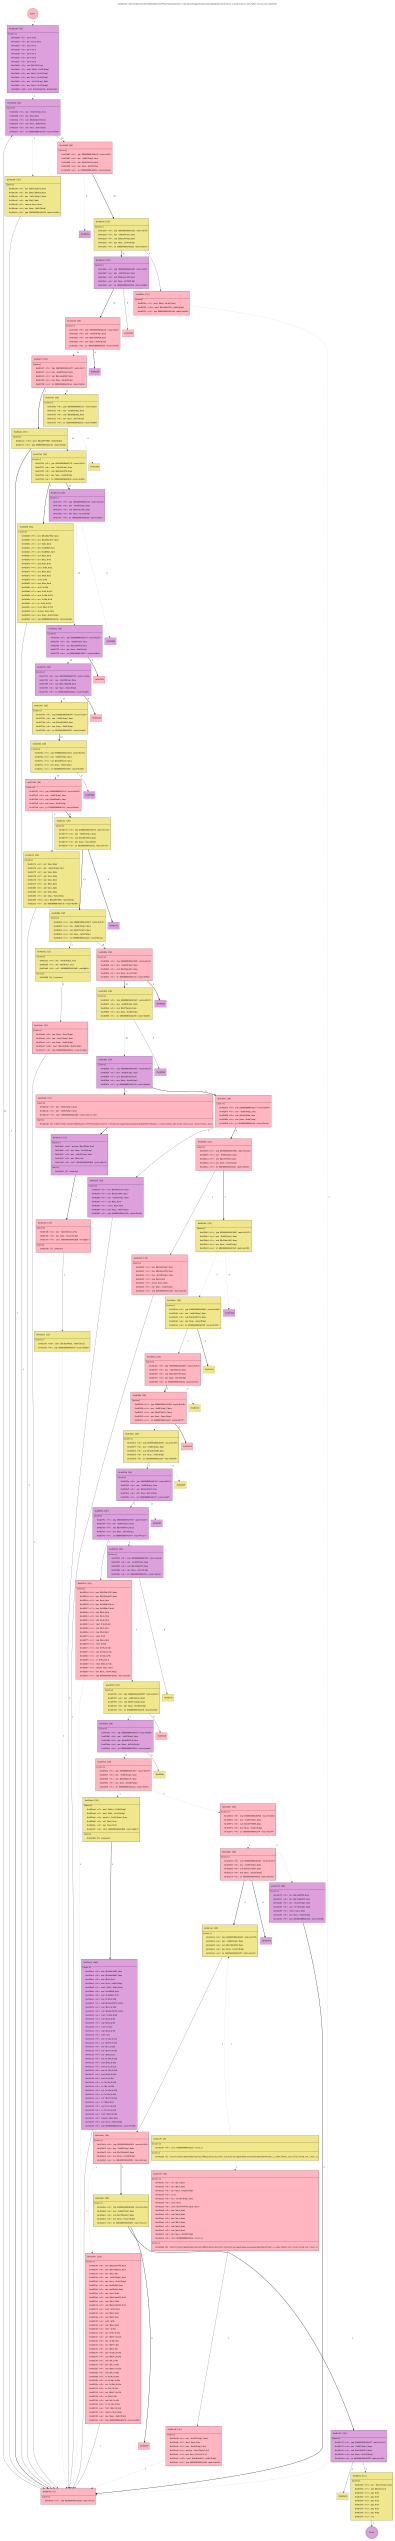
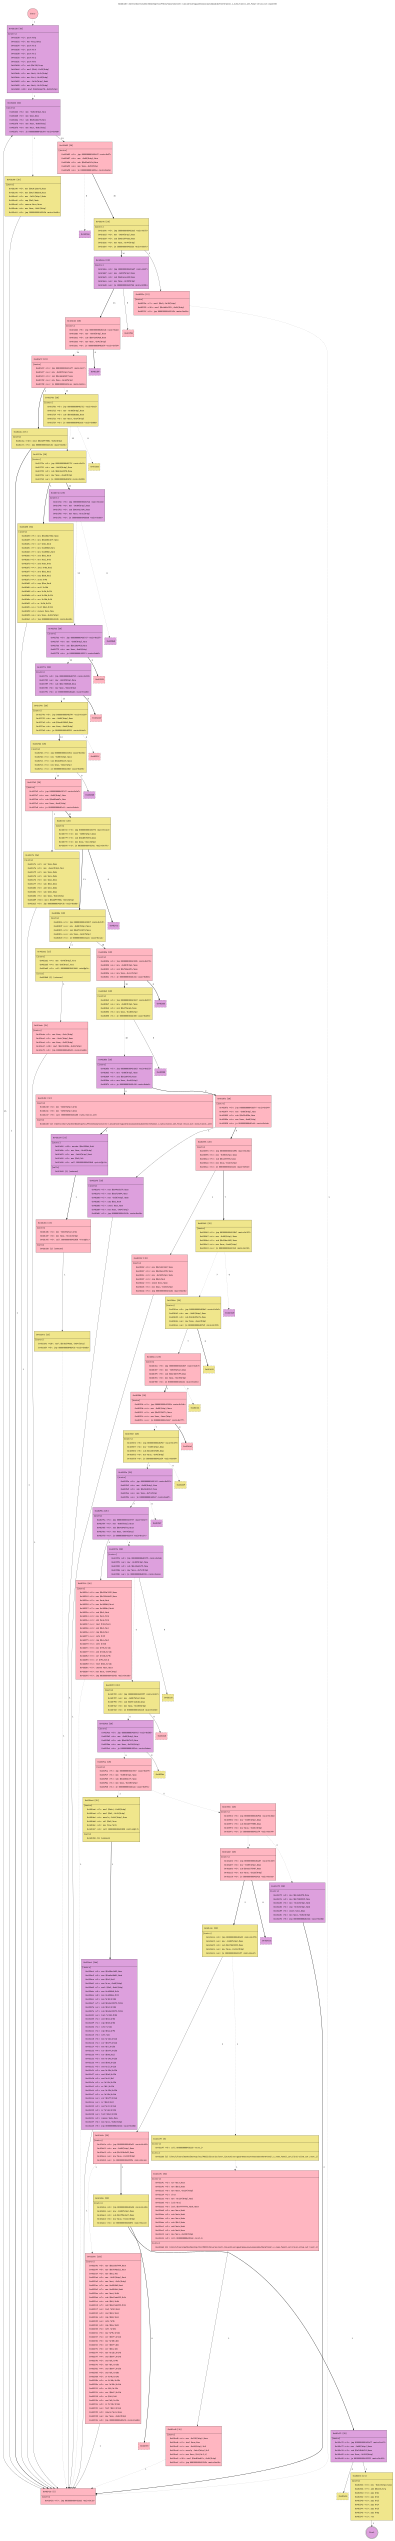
none -> (95, 757)
(224, 2047) -> (236, 2045)
